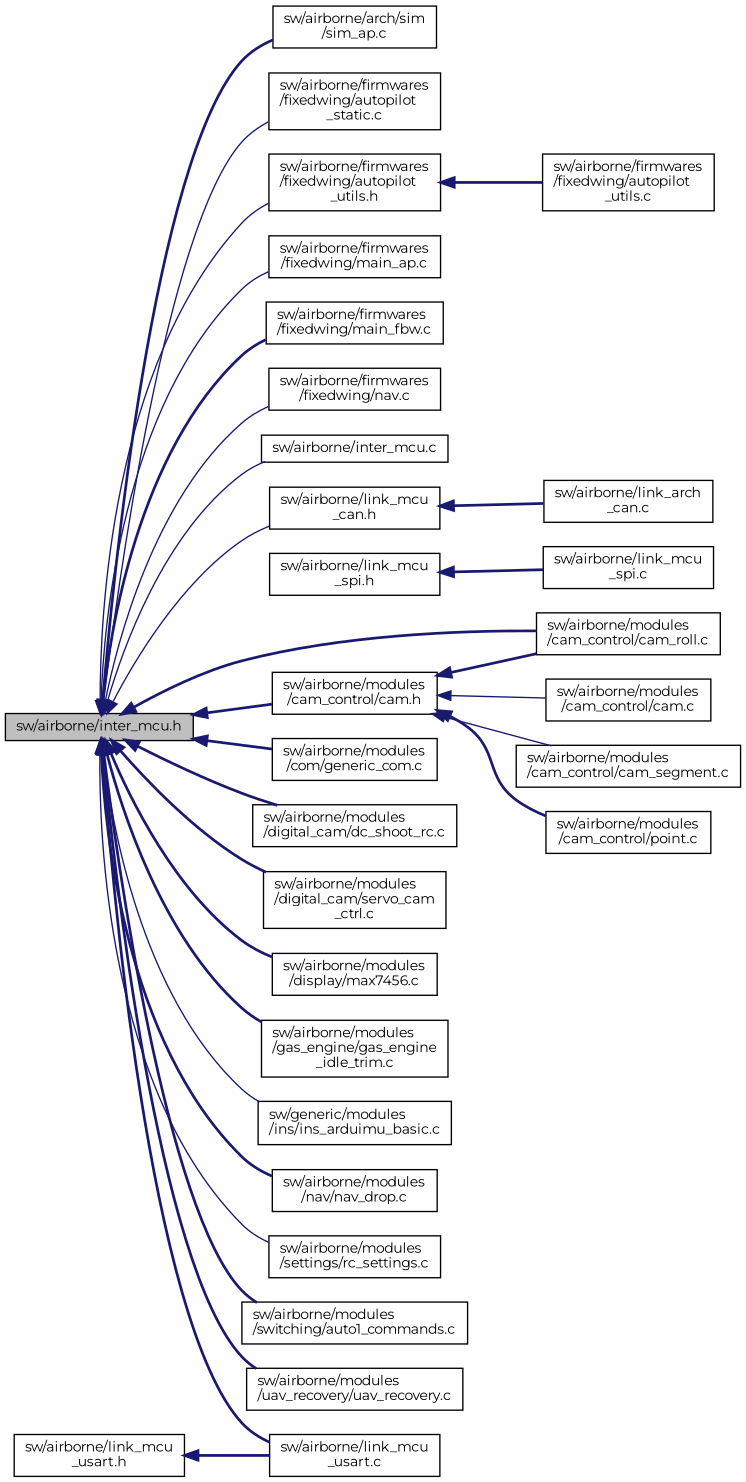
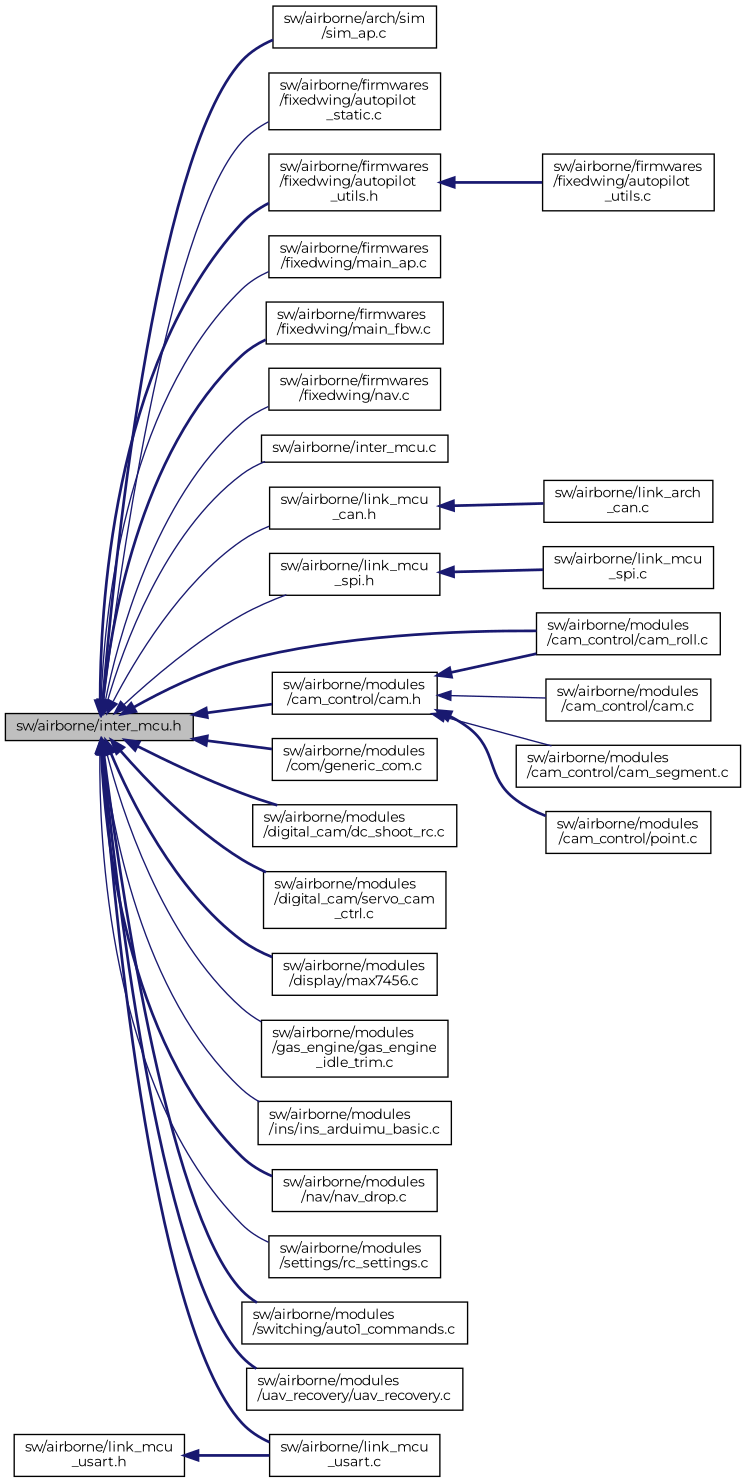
(185, 307) -> (185, 307)
none -> (200, 642)
(163, 901) -> (163, 901)
(355, 1123) -> (355, 1123)
